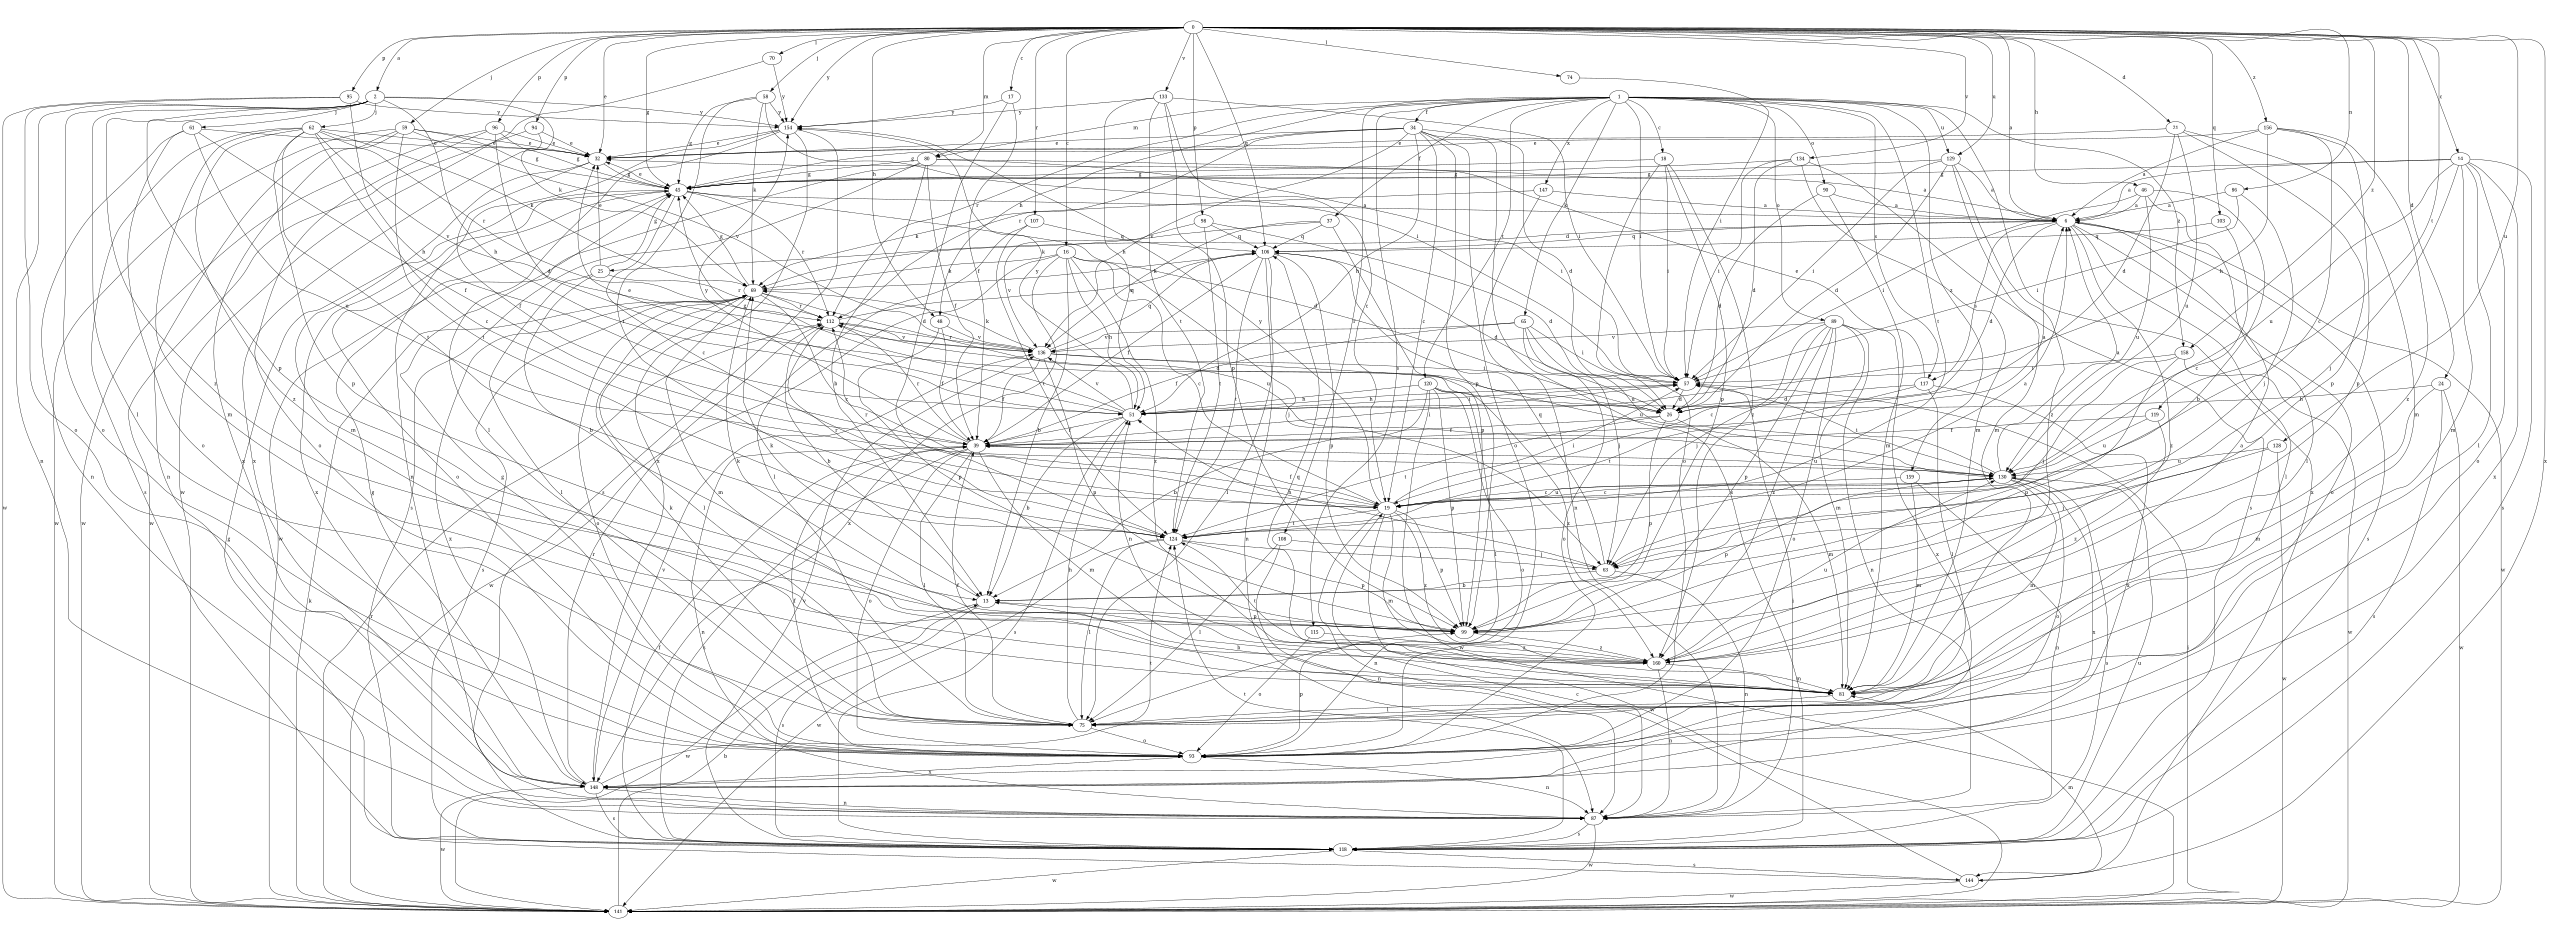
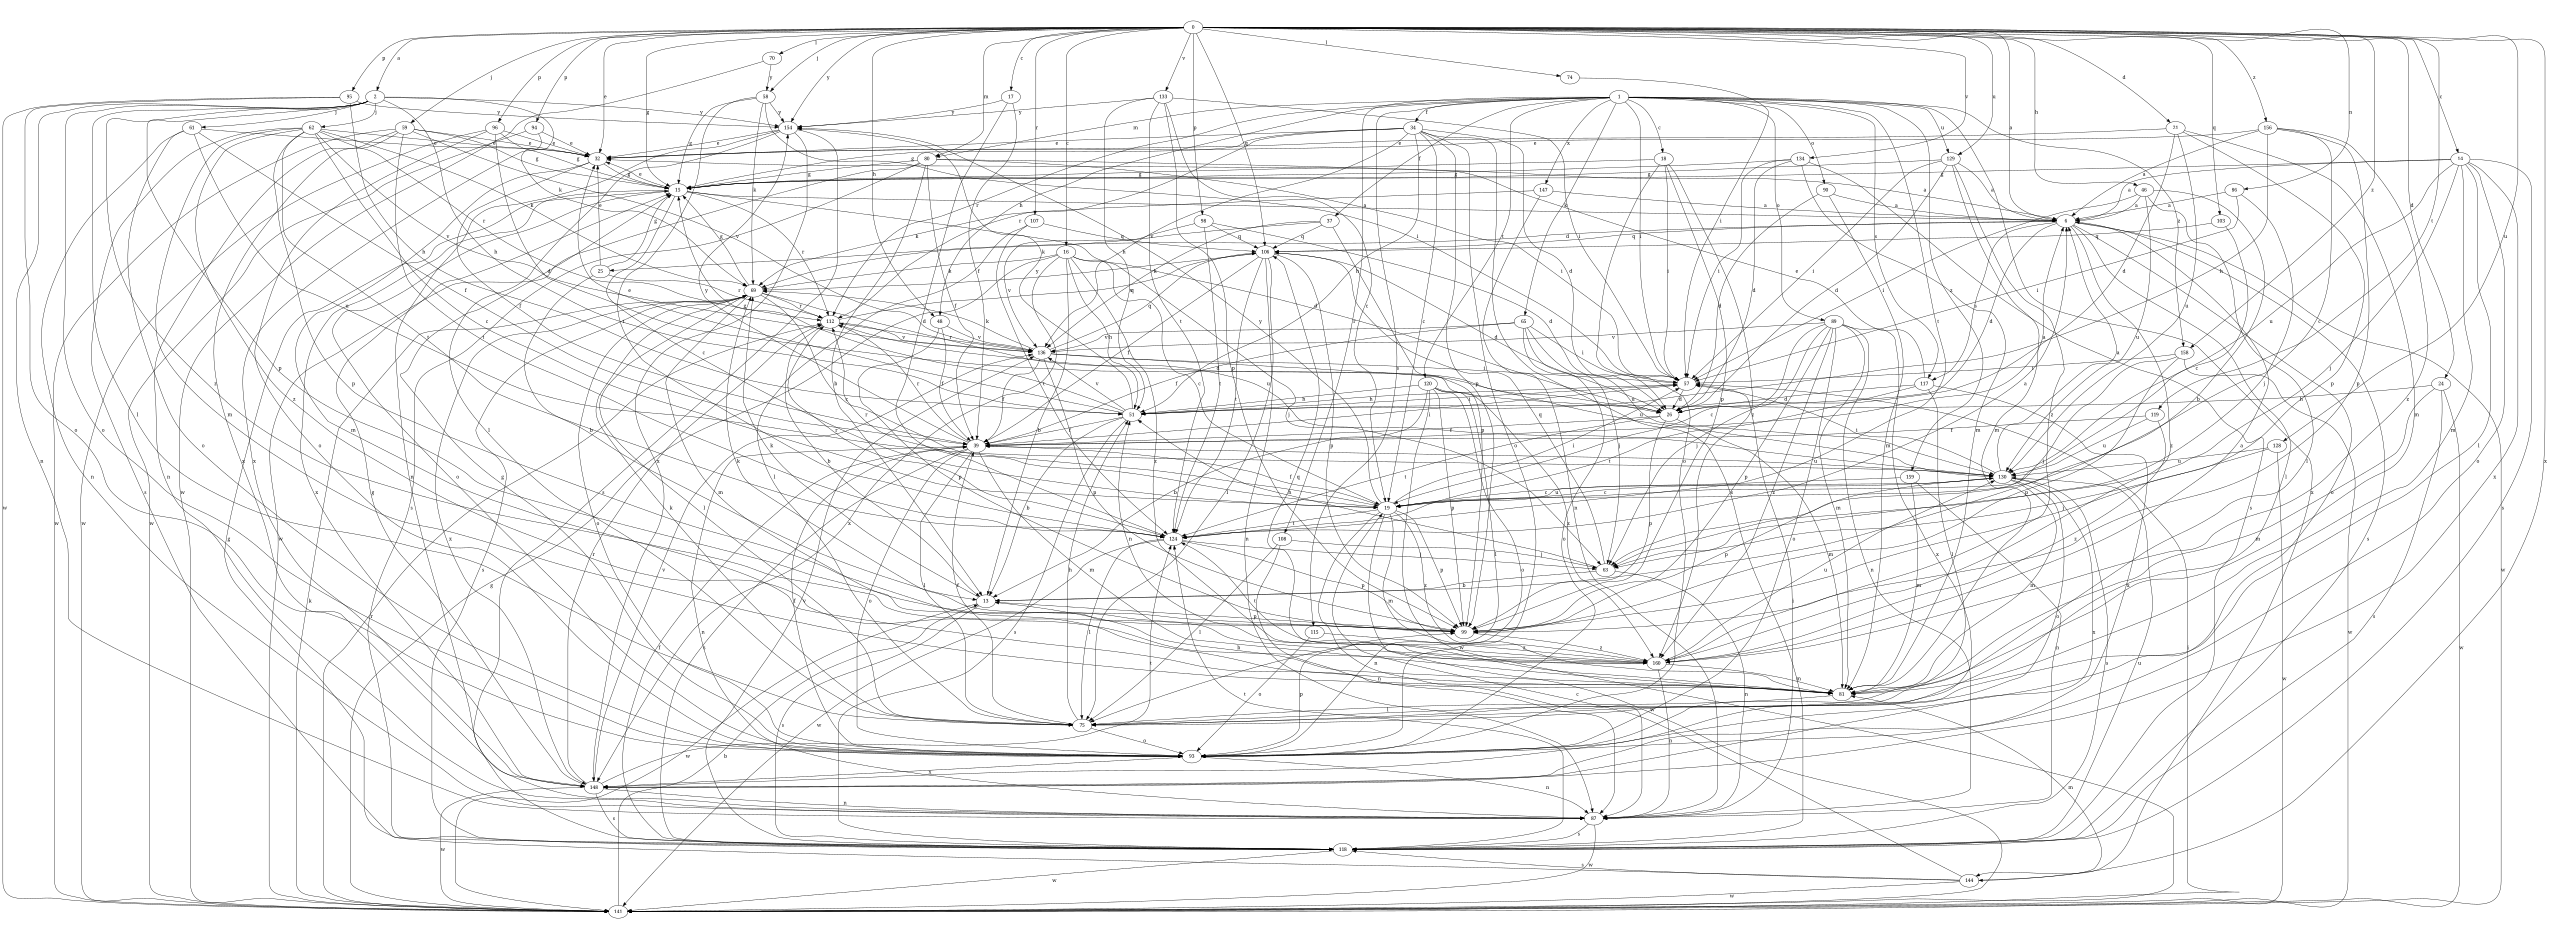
(780, 91) -> (769, 76)
(678, 190) -> (678, 190)
(492, 586) -> (492, 586)
(673, 590) -> none
(1654, 865) -> (1567, 867)
